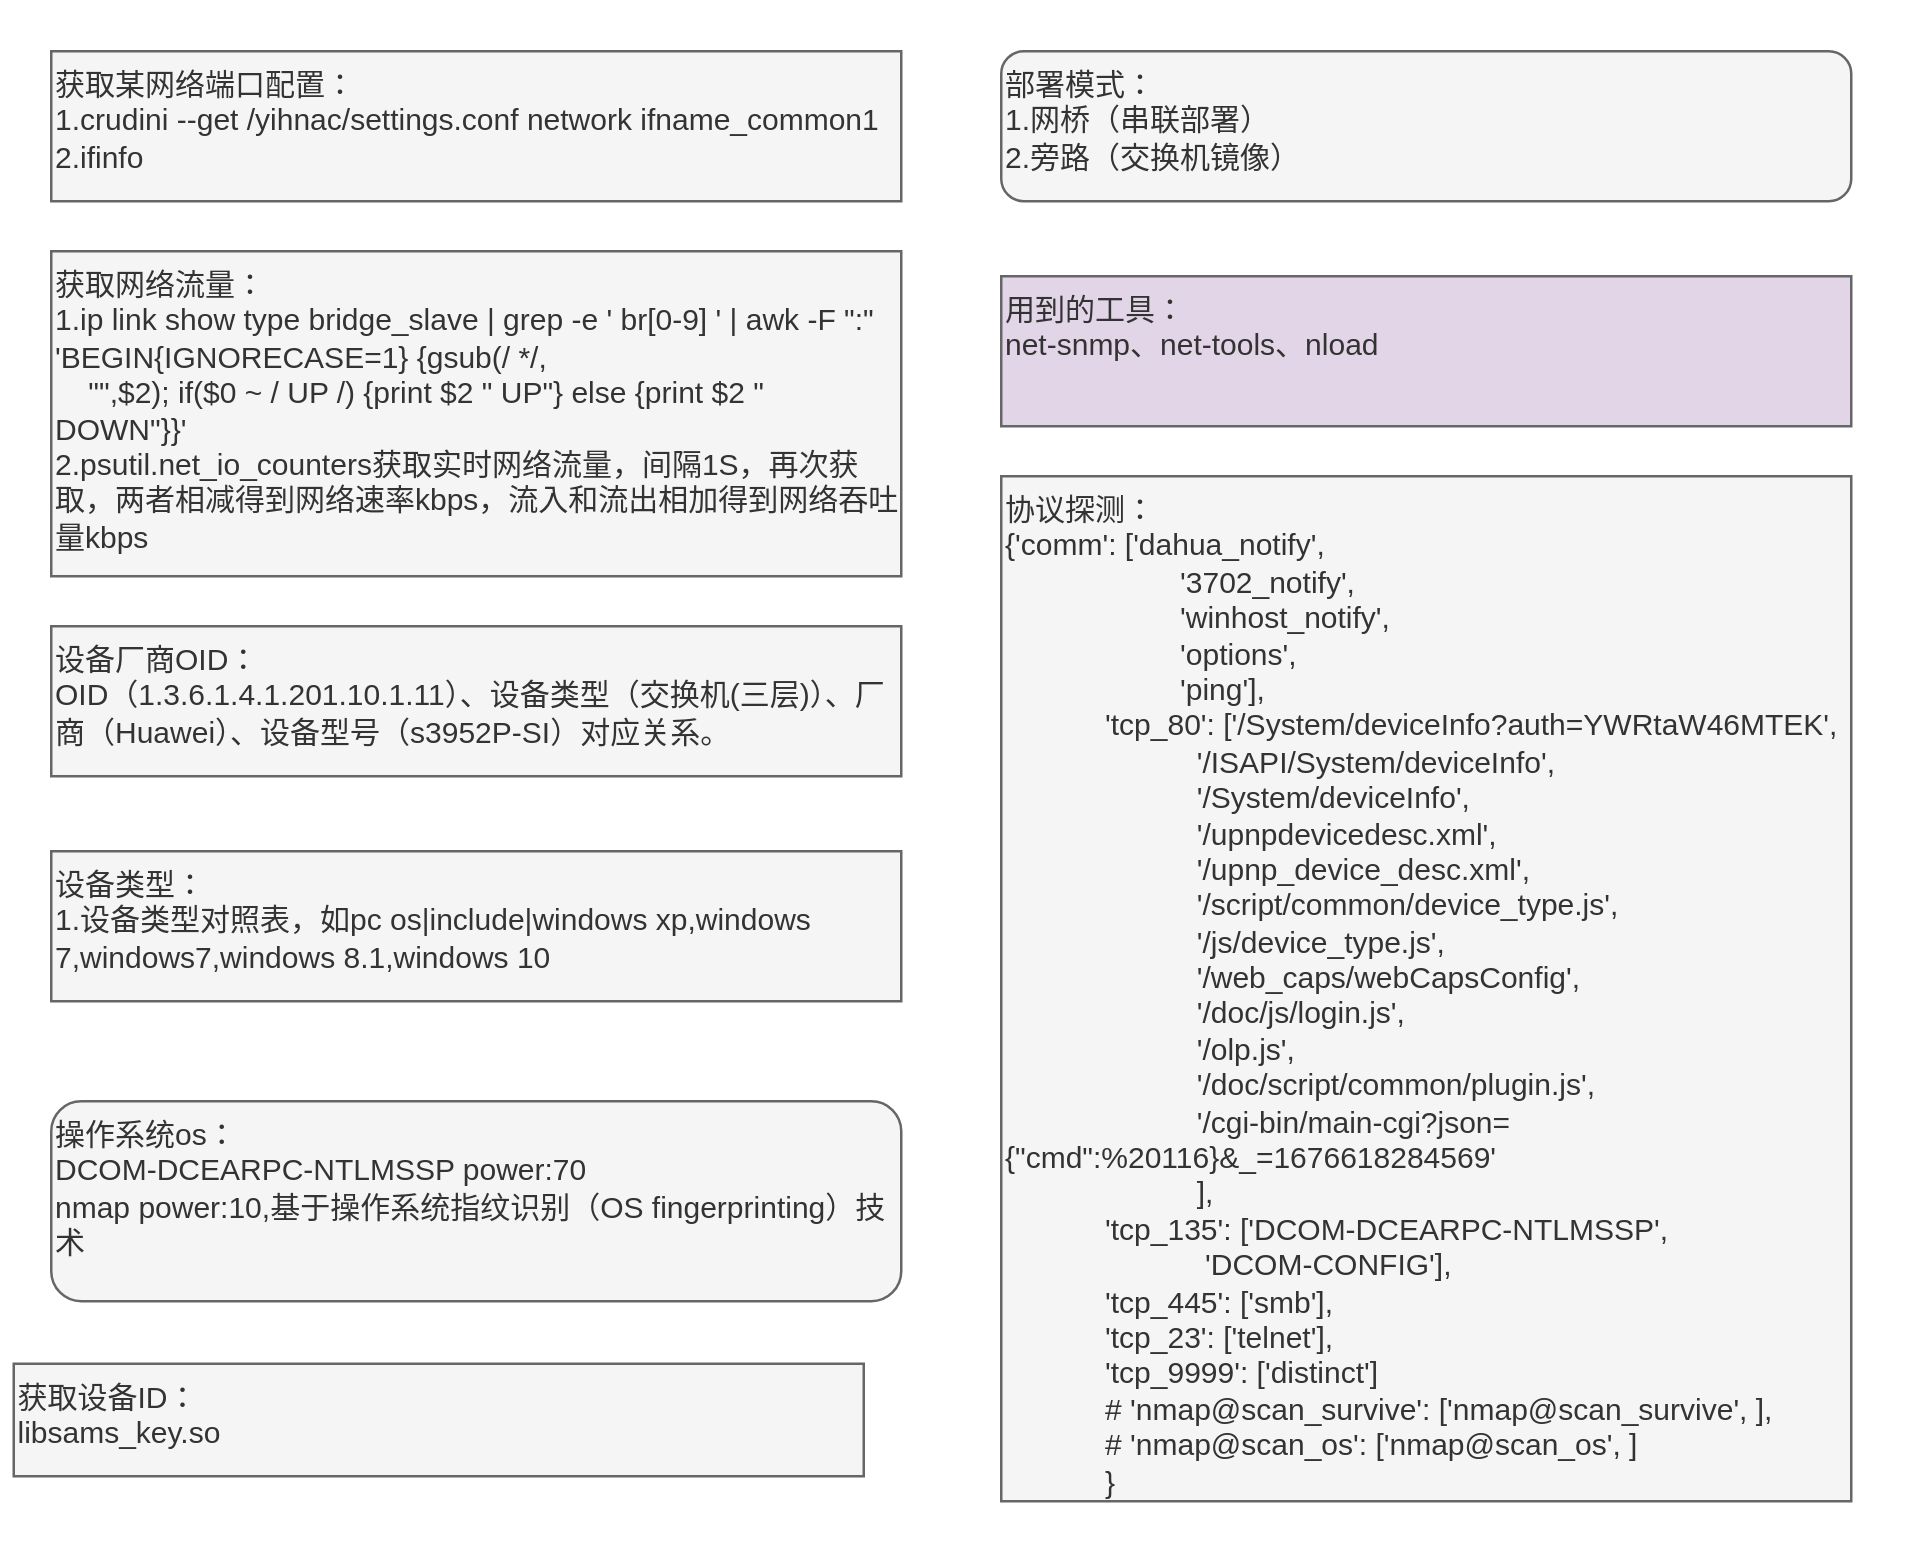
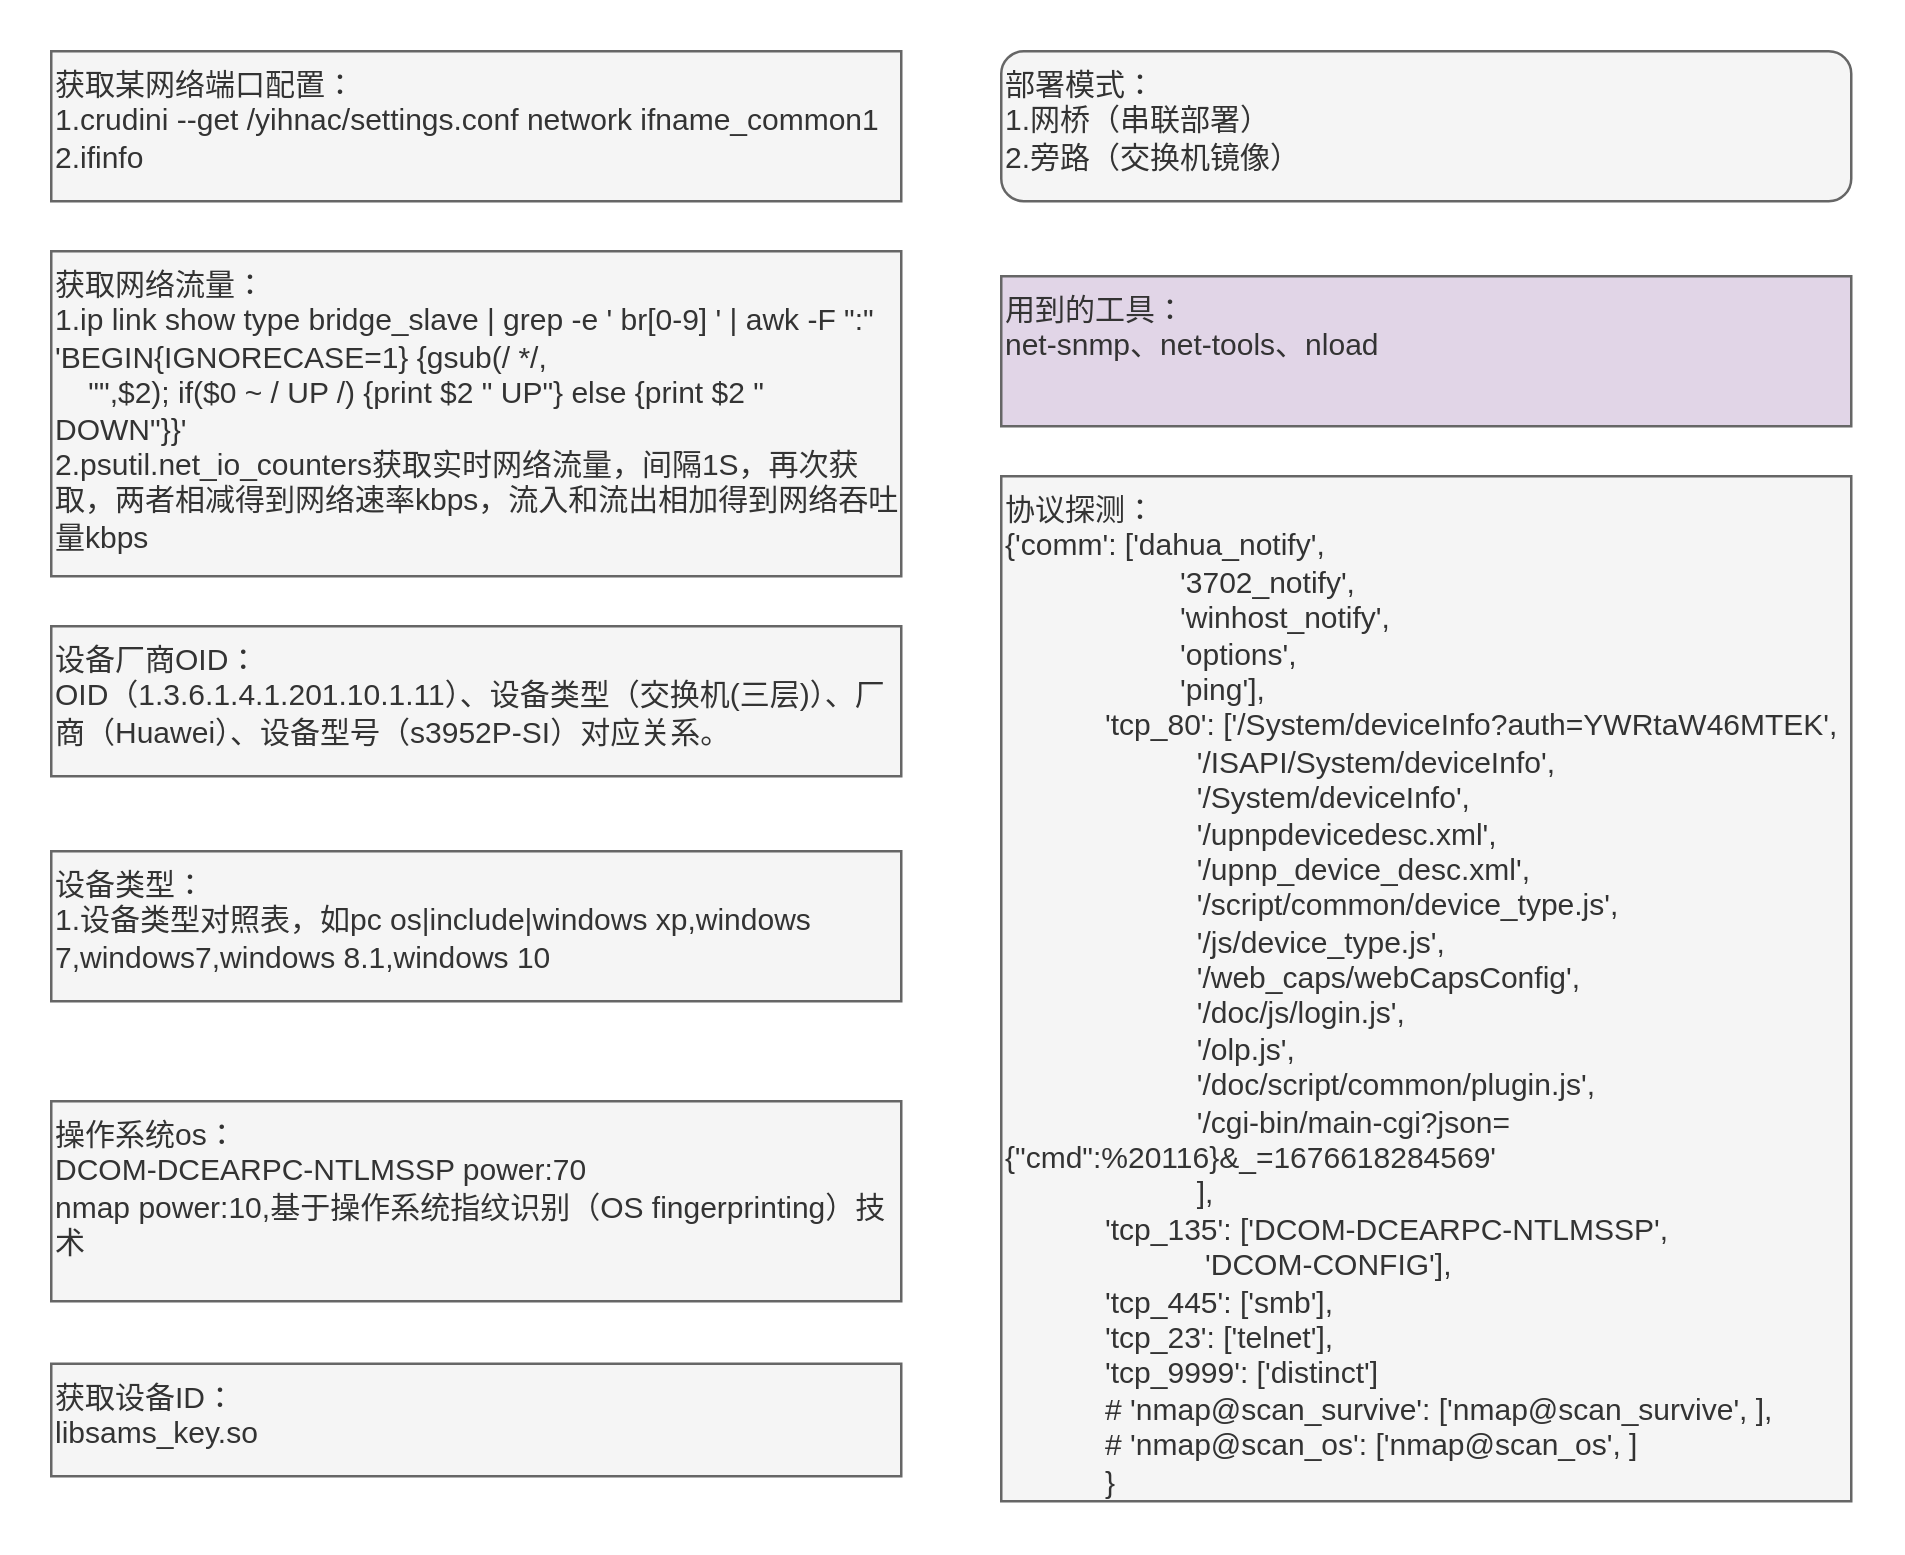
(476, 1201) -> (476, 1201)
(439, 1420) -> (476, 1420)
